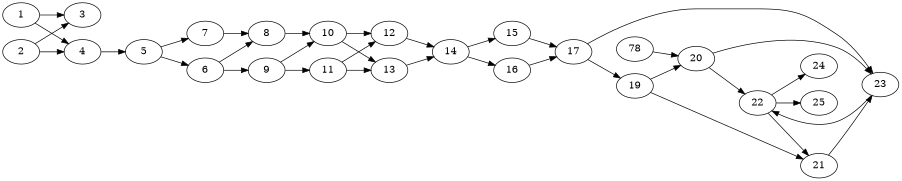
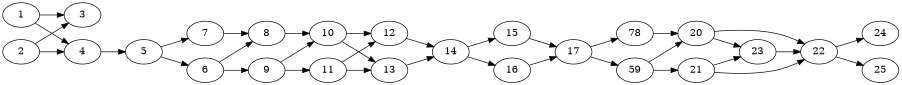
(735, 9) -> (601, 44)
(635, 86) -> (635, 70)
(786, 132) -> (757, 73)
